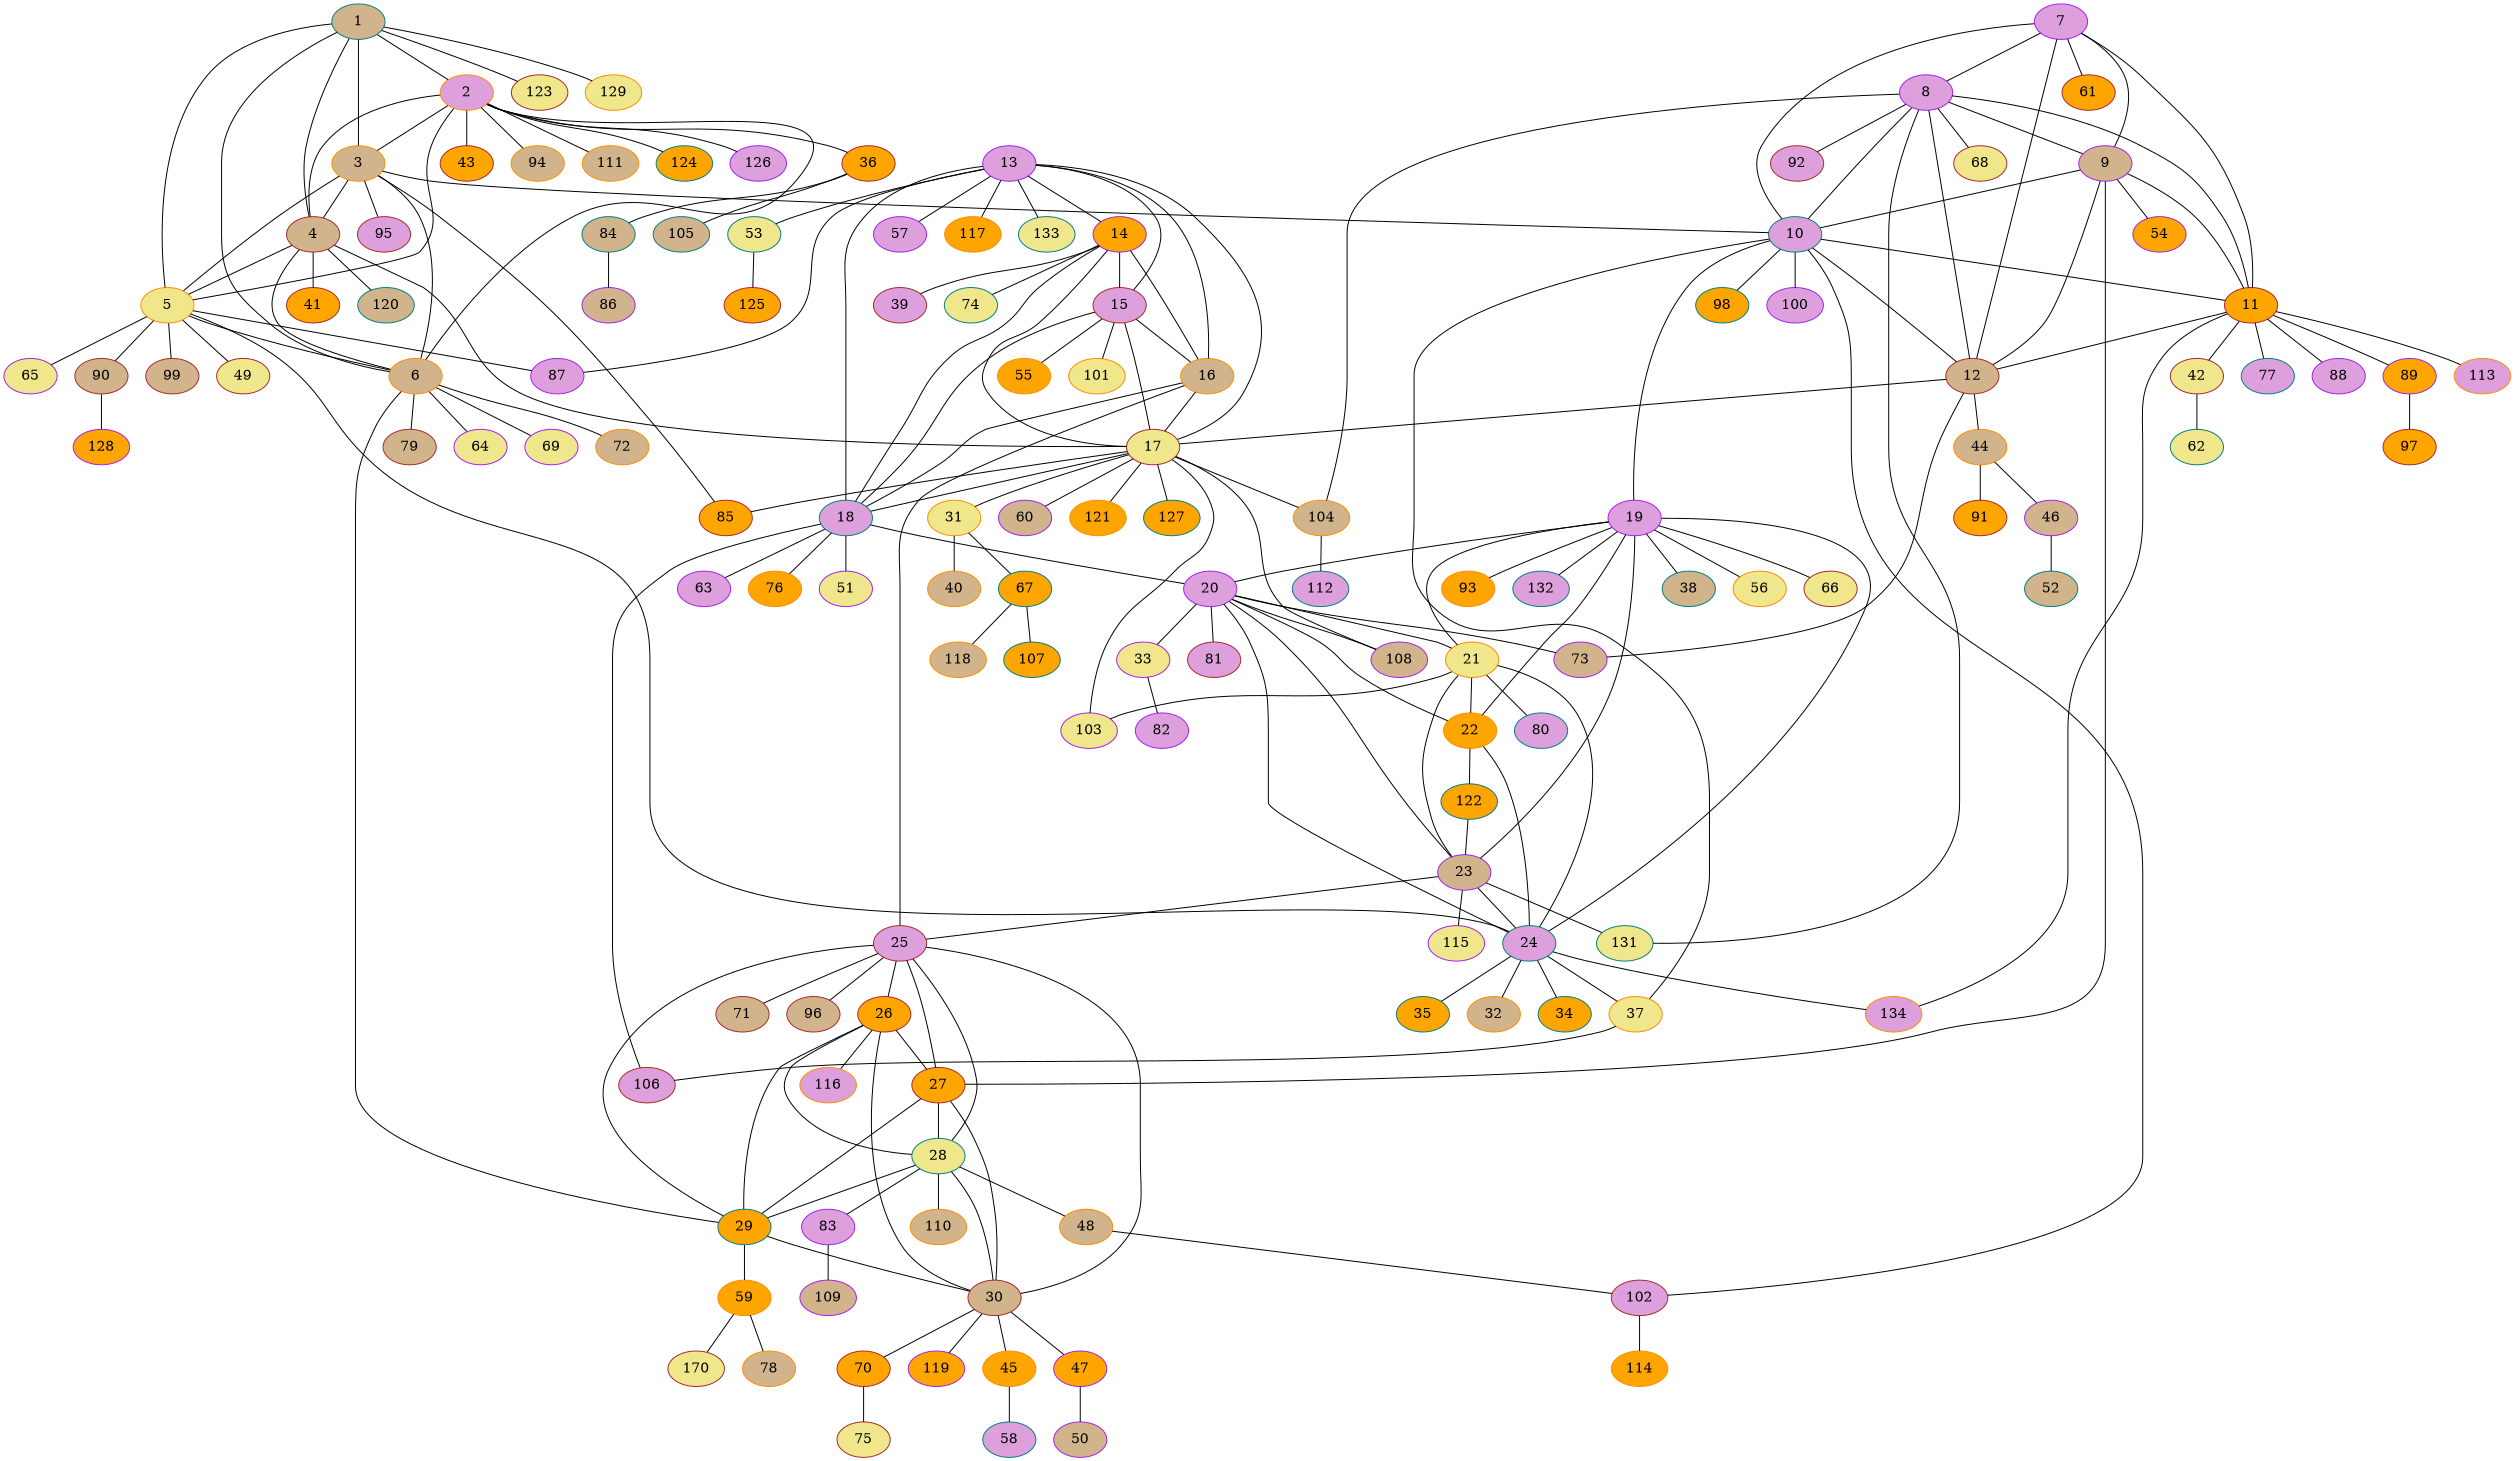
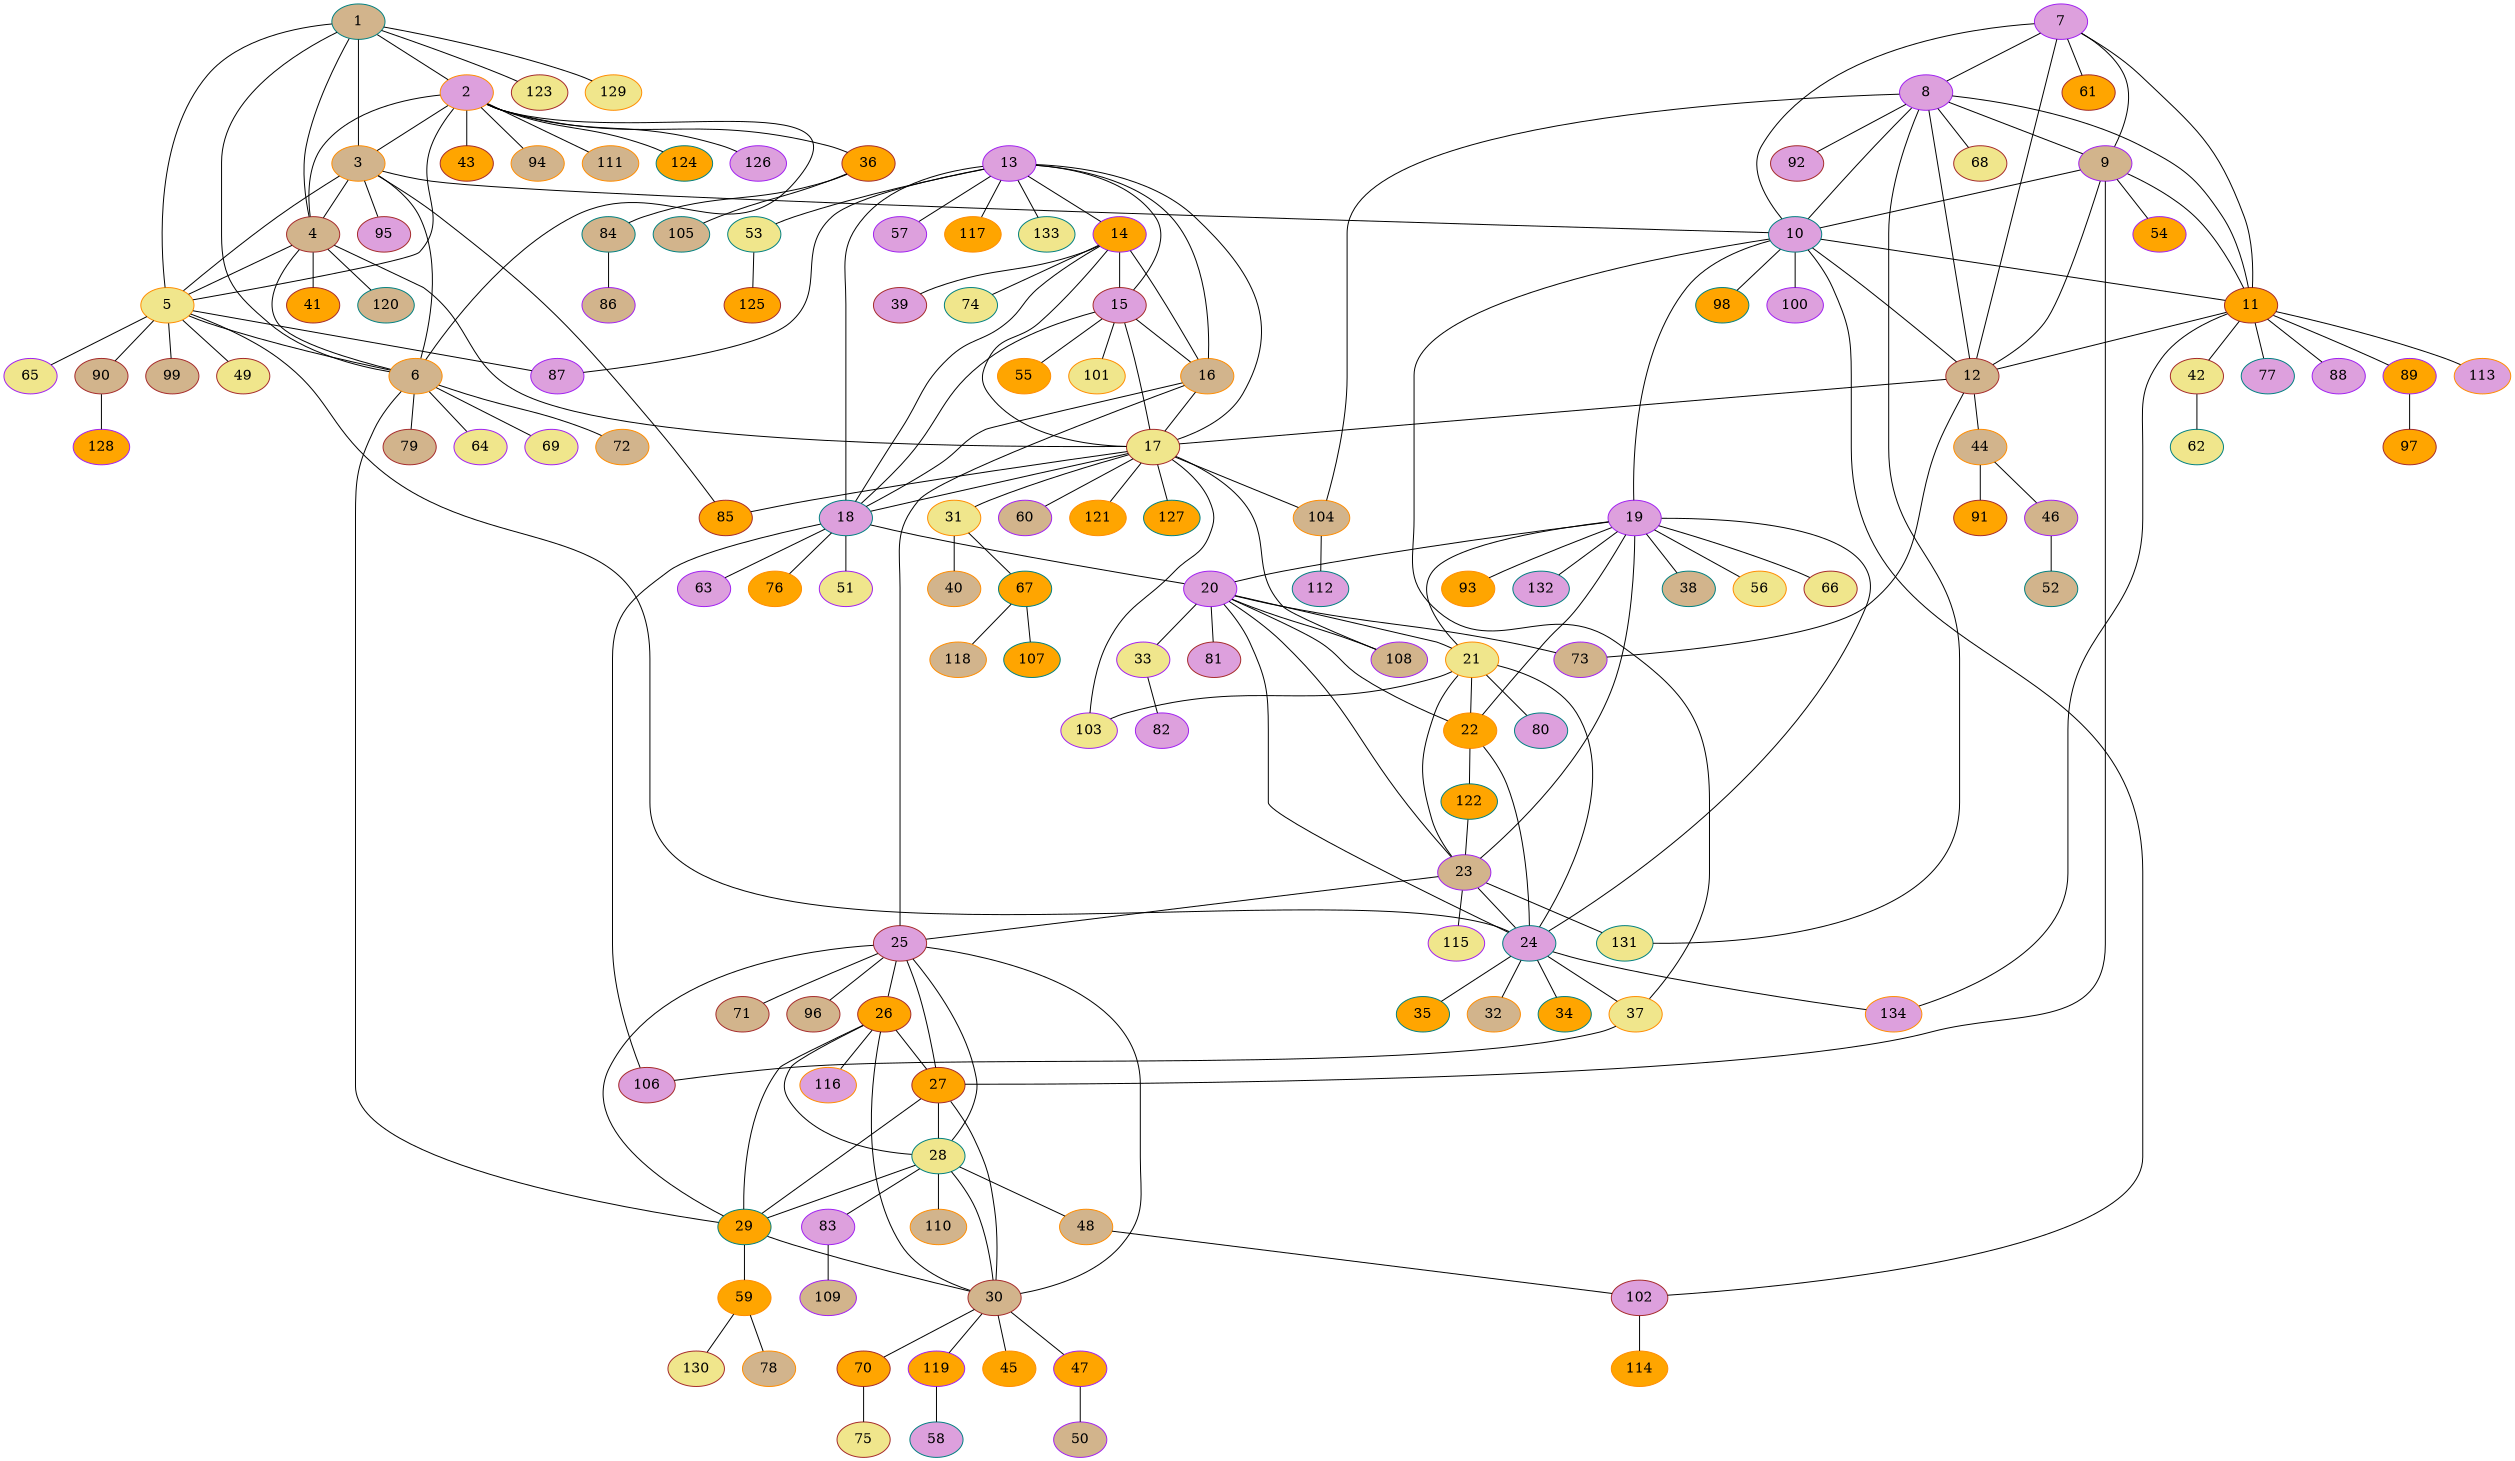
(696, 1369) -> (696, 1369)
(1009, 1404) -> (936, 1404)
